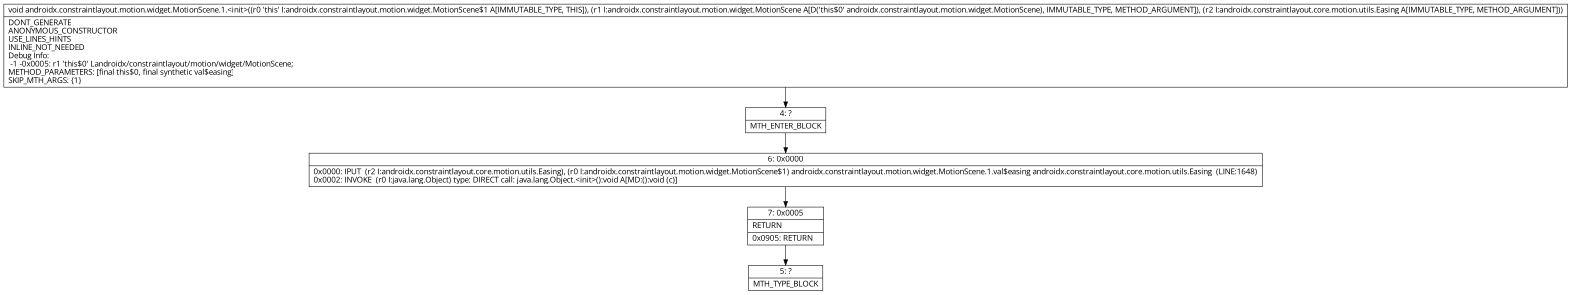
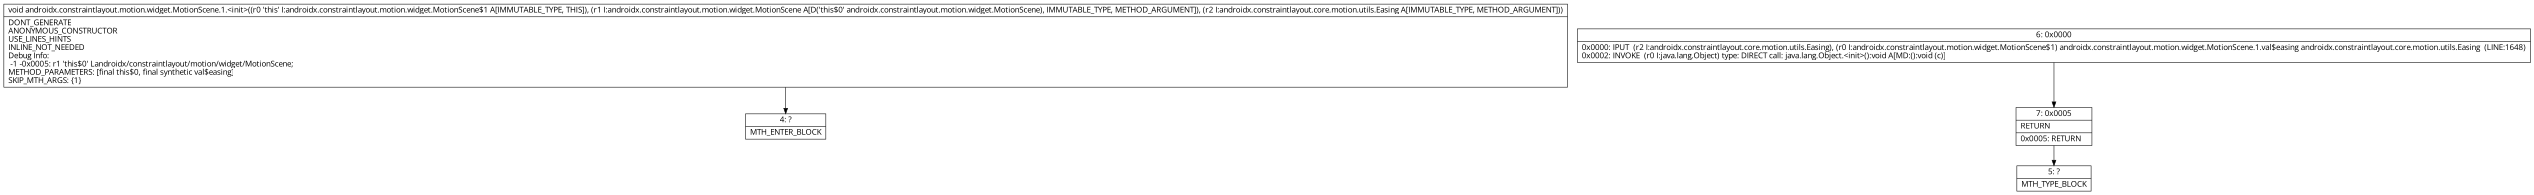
(786, 140) -> none
(786, 238) -> (2054, 139)
